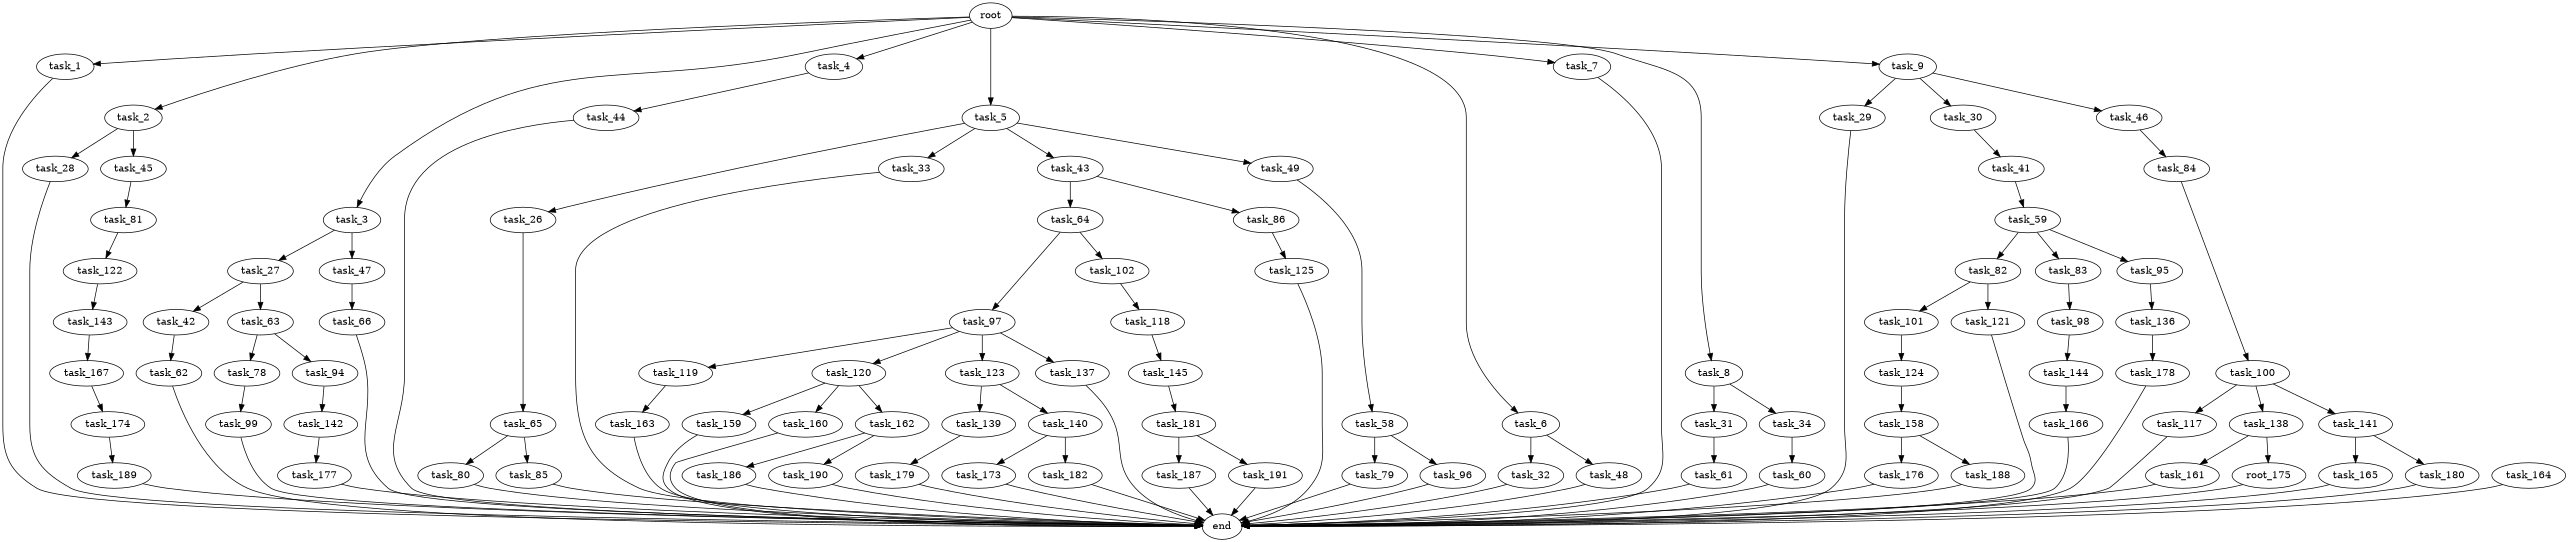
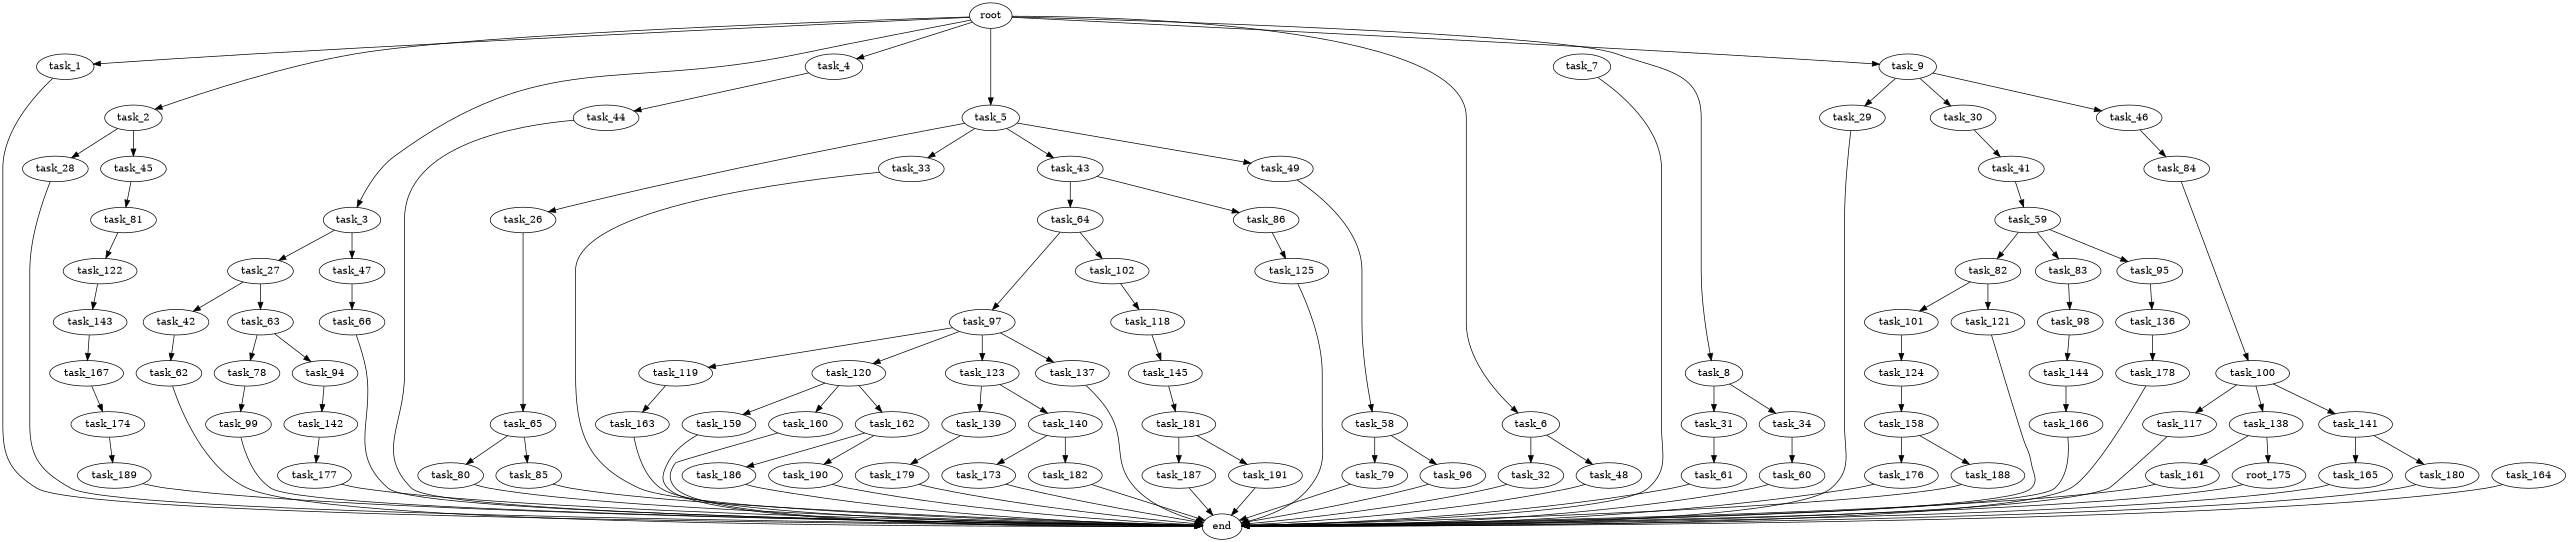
(1280, 37) -> none
